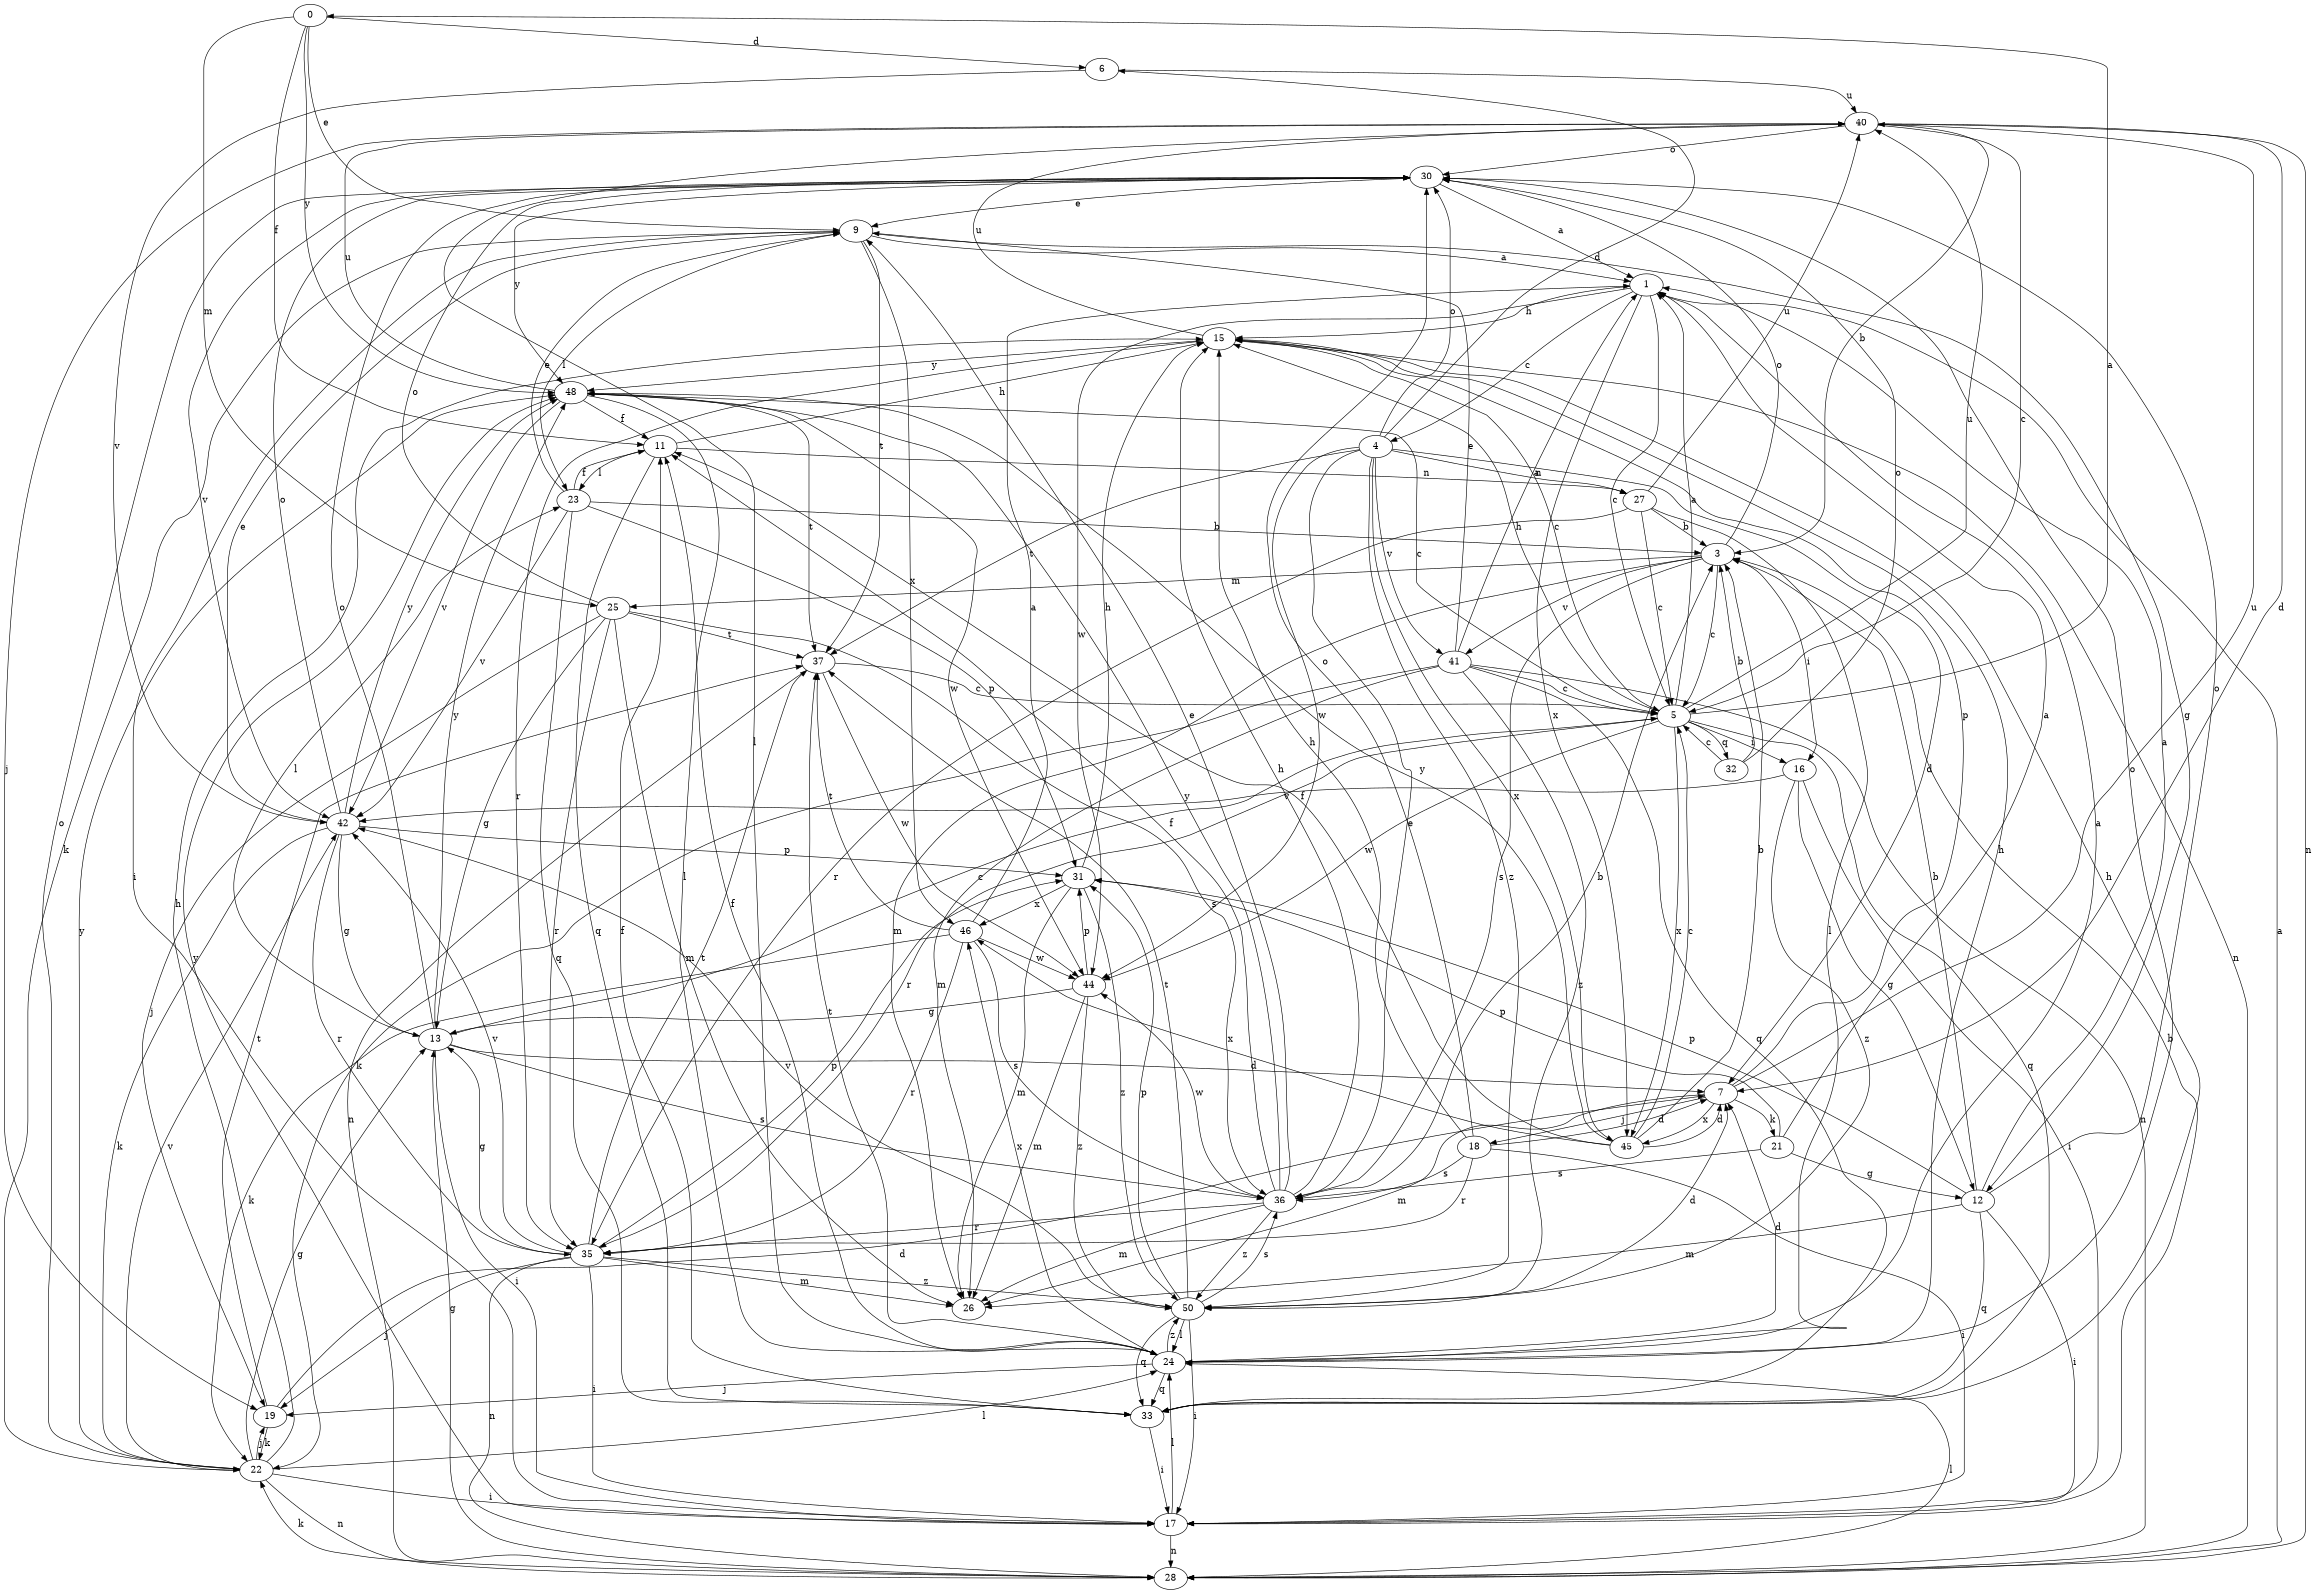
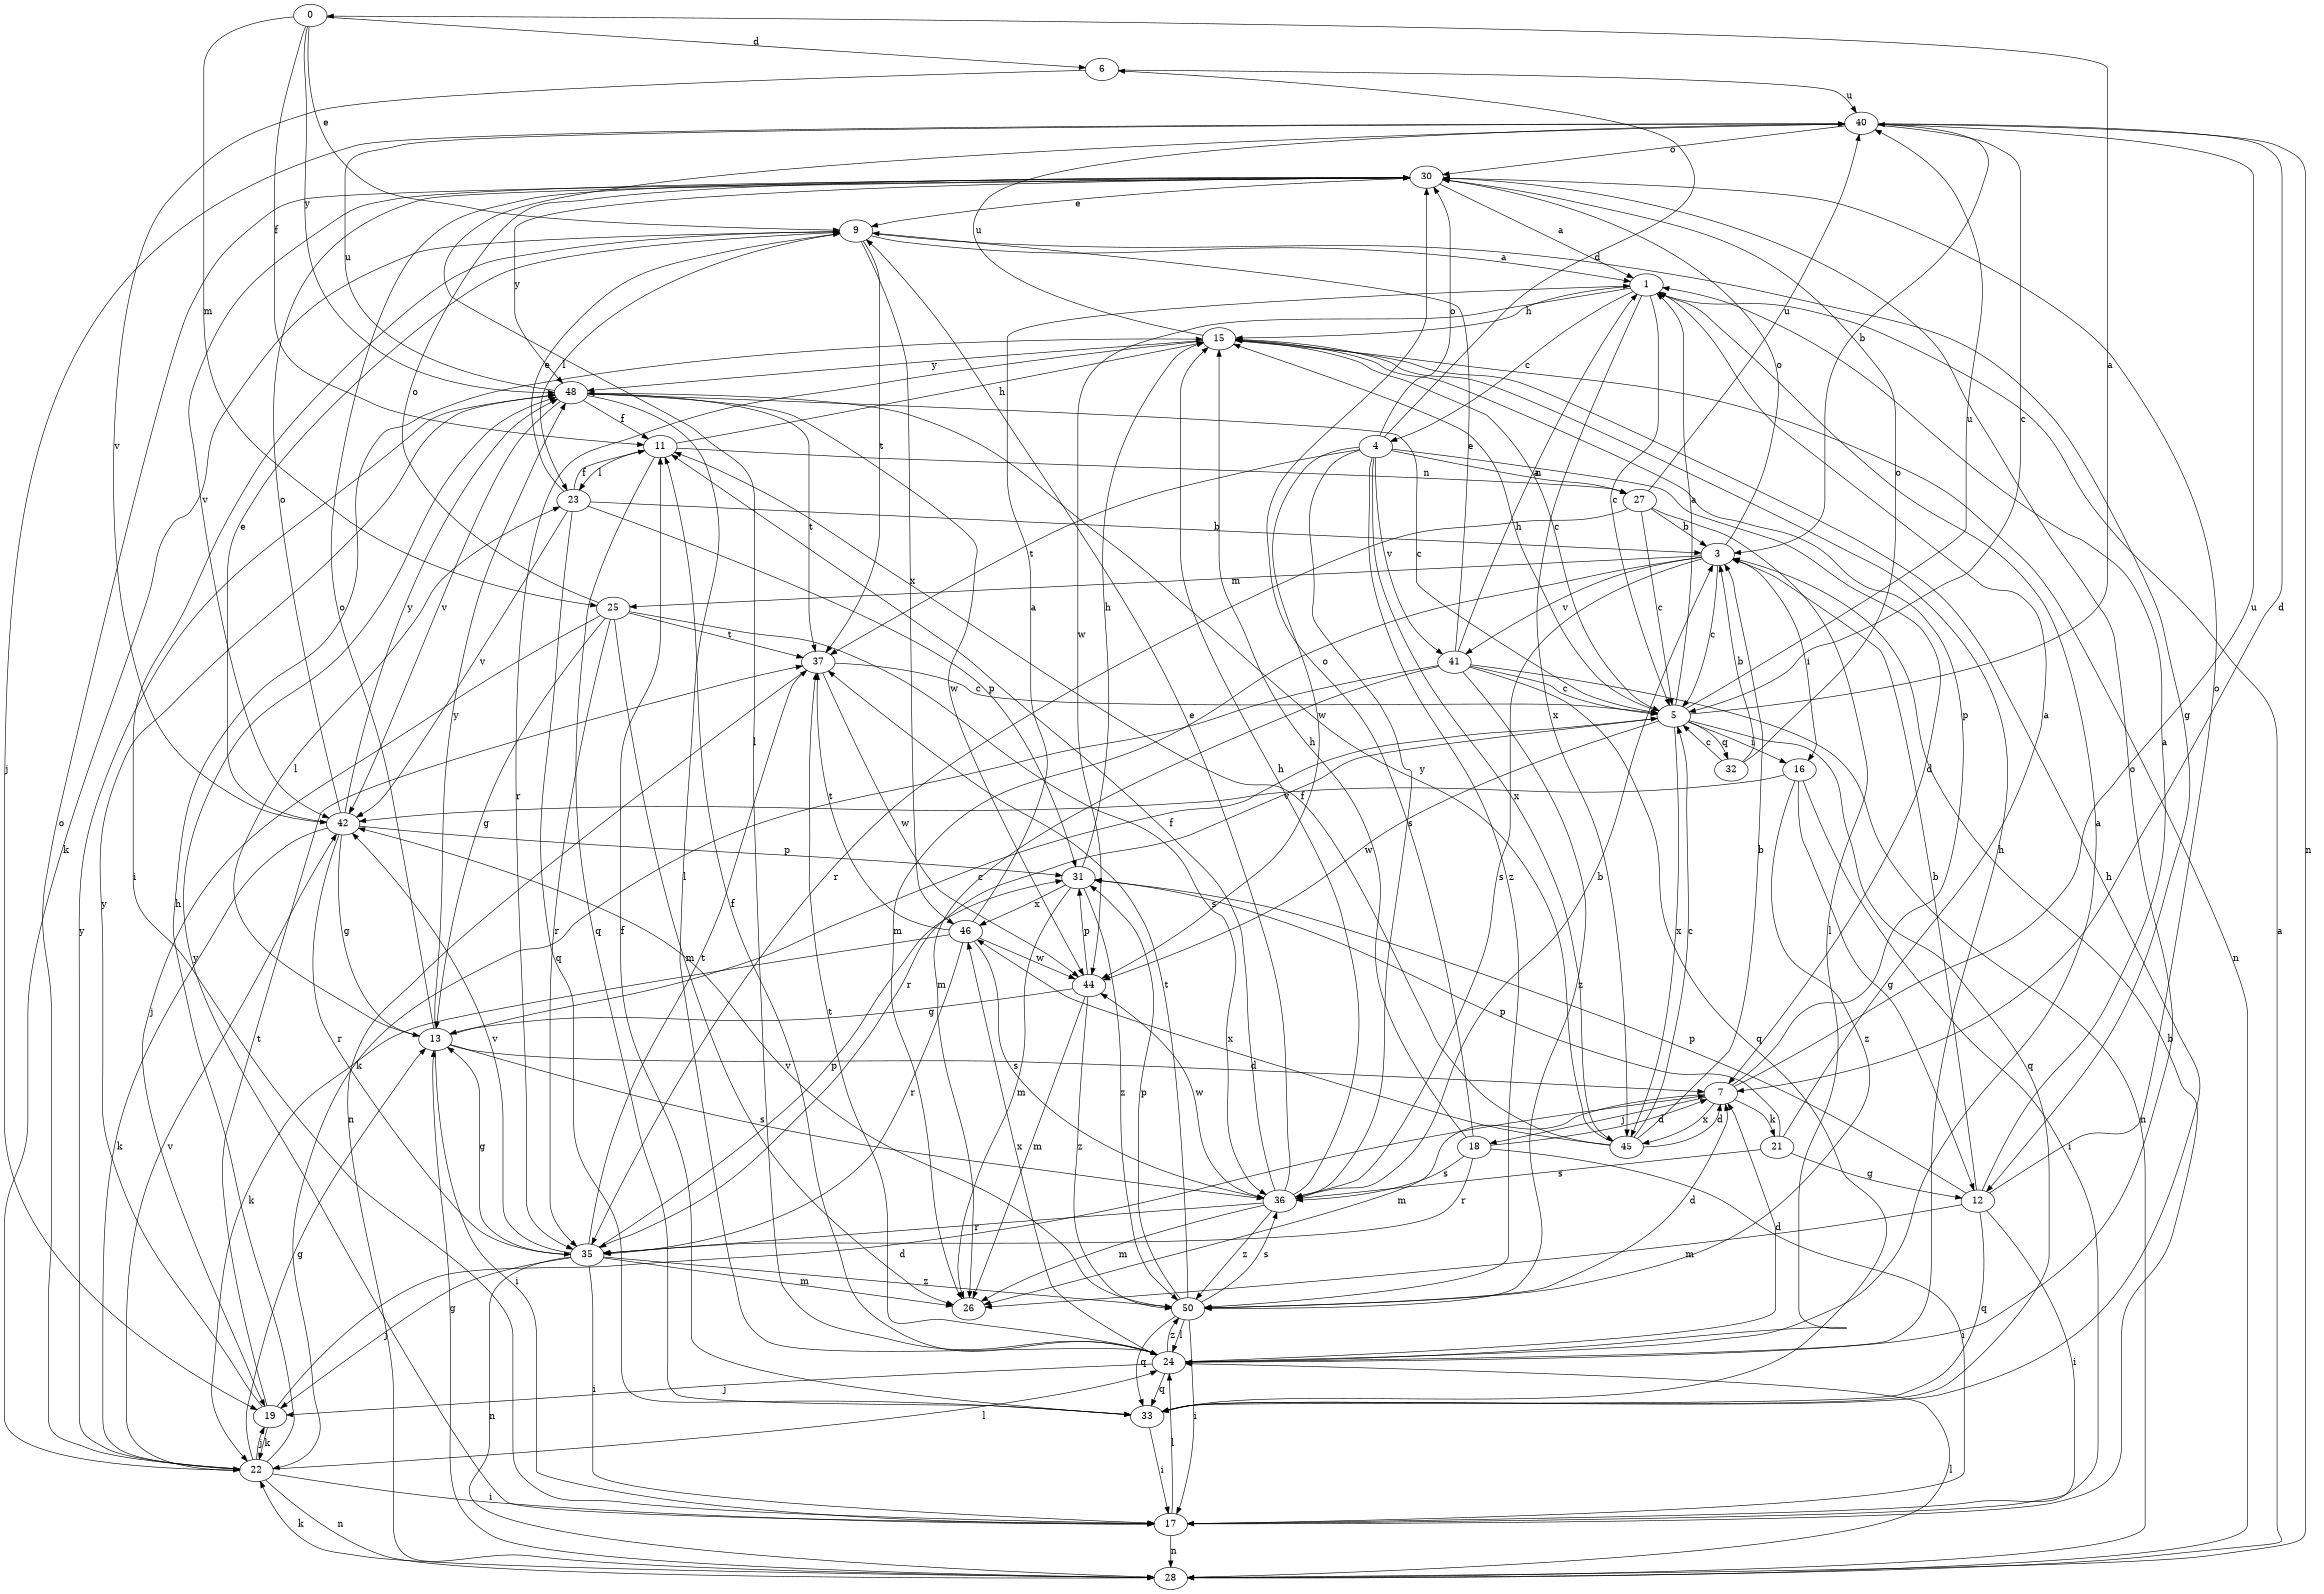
(1092, 639) -> (105, 816)
(1410, 824) -> (1410, 824)
